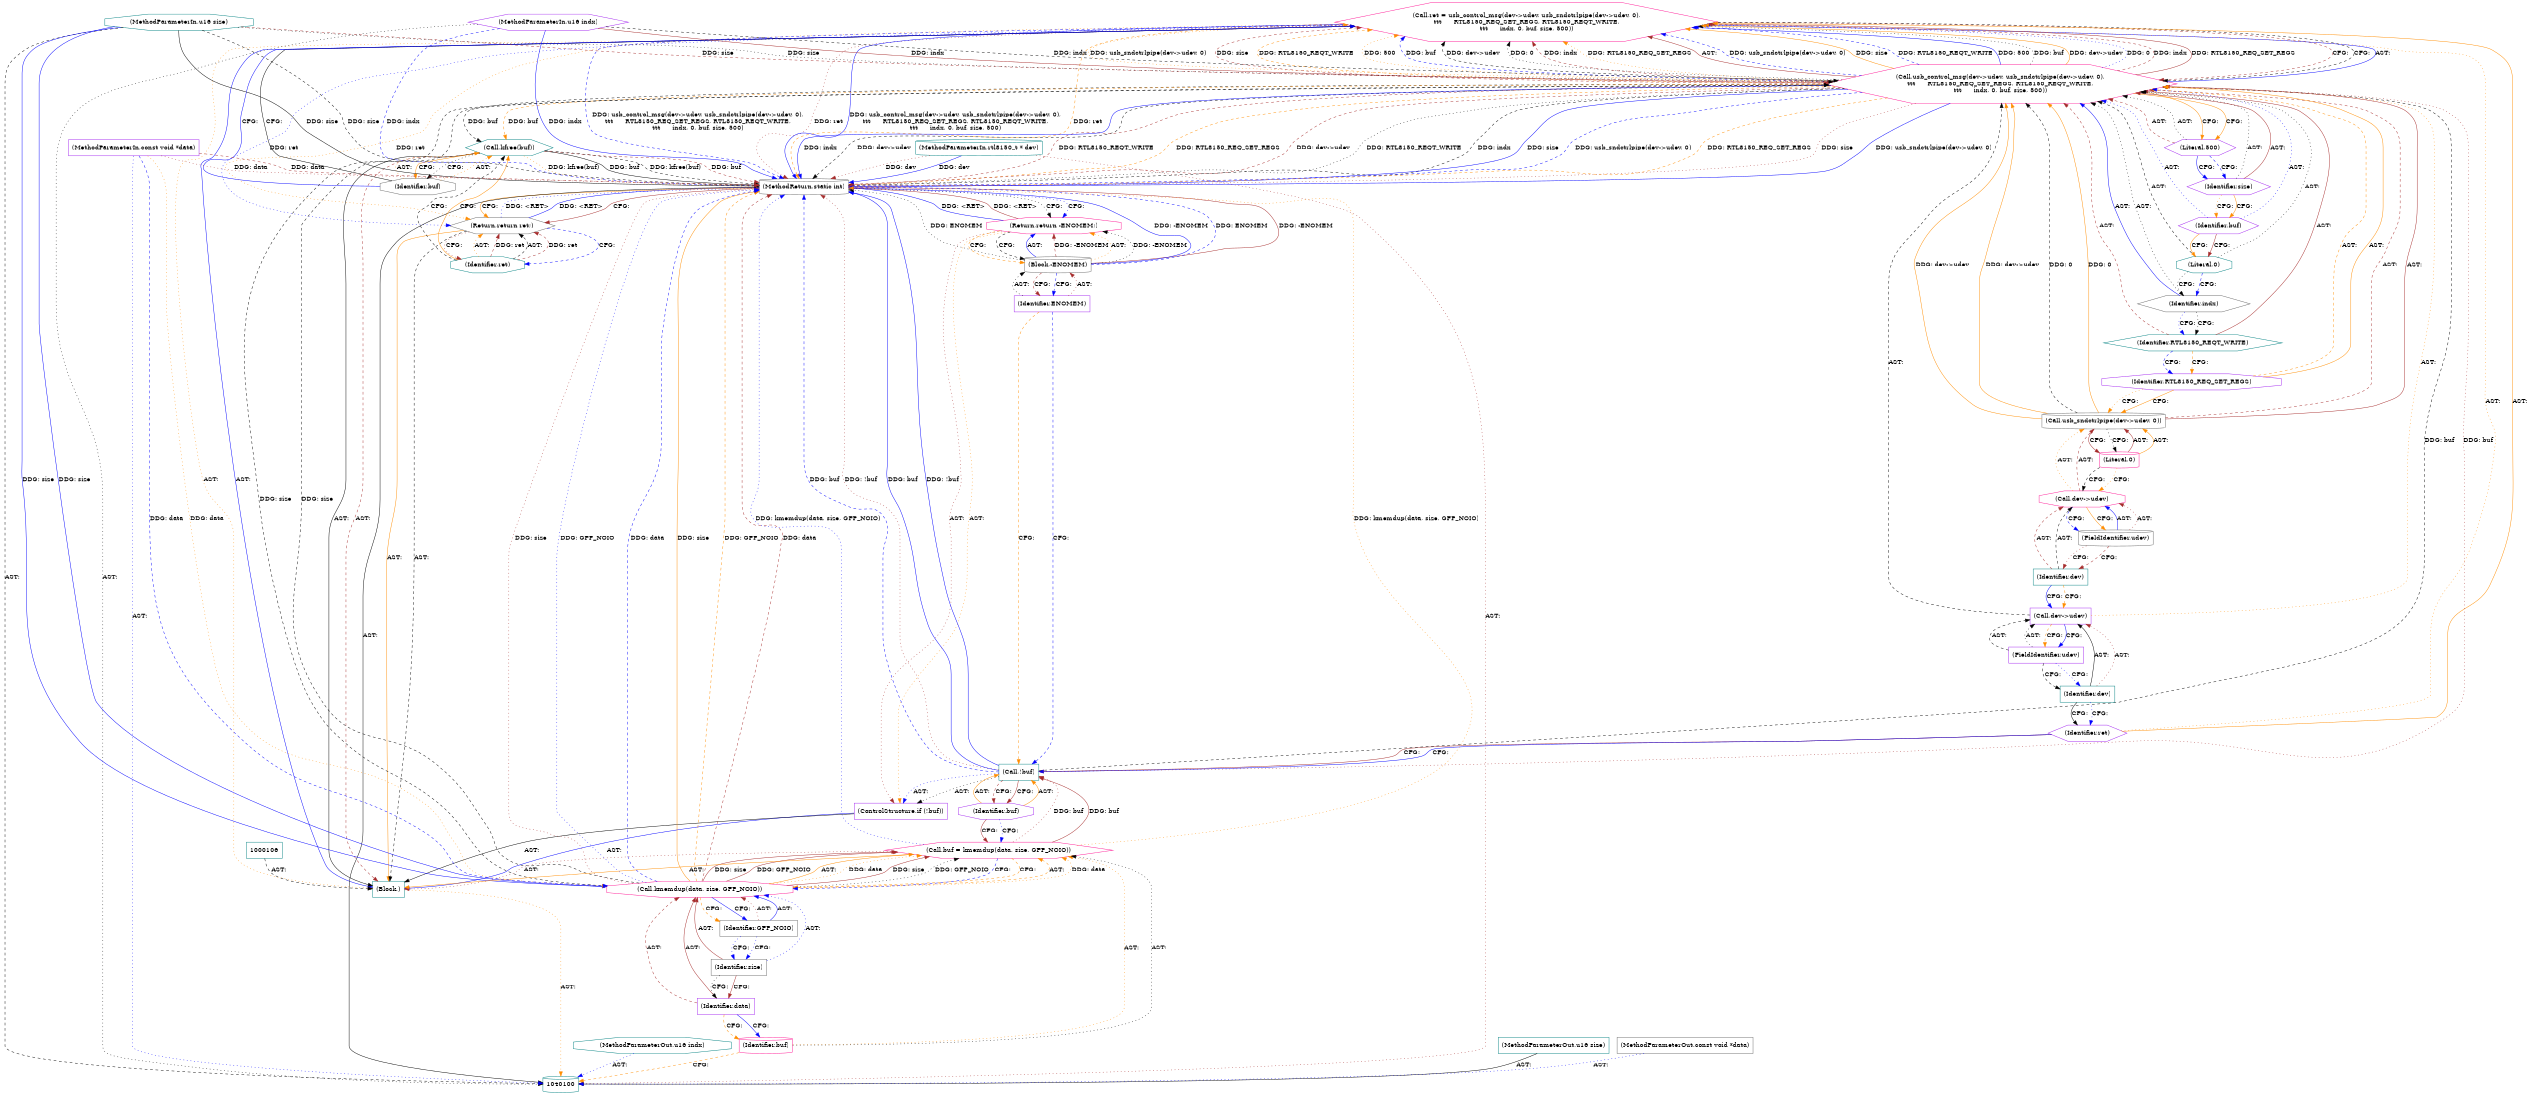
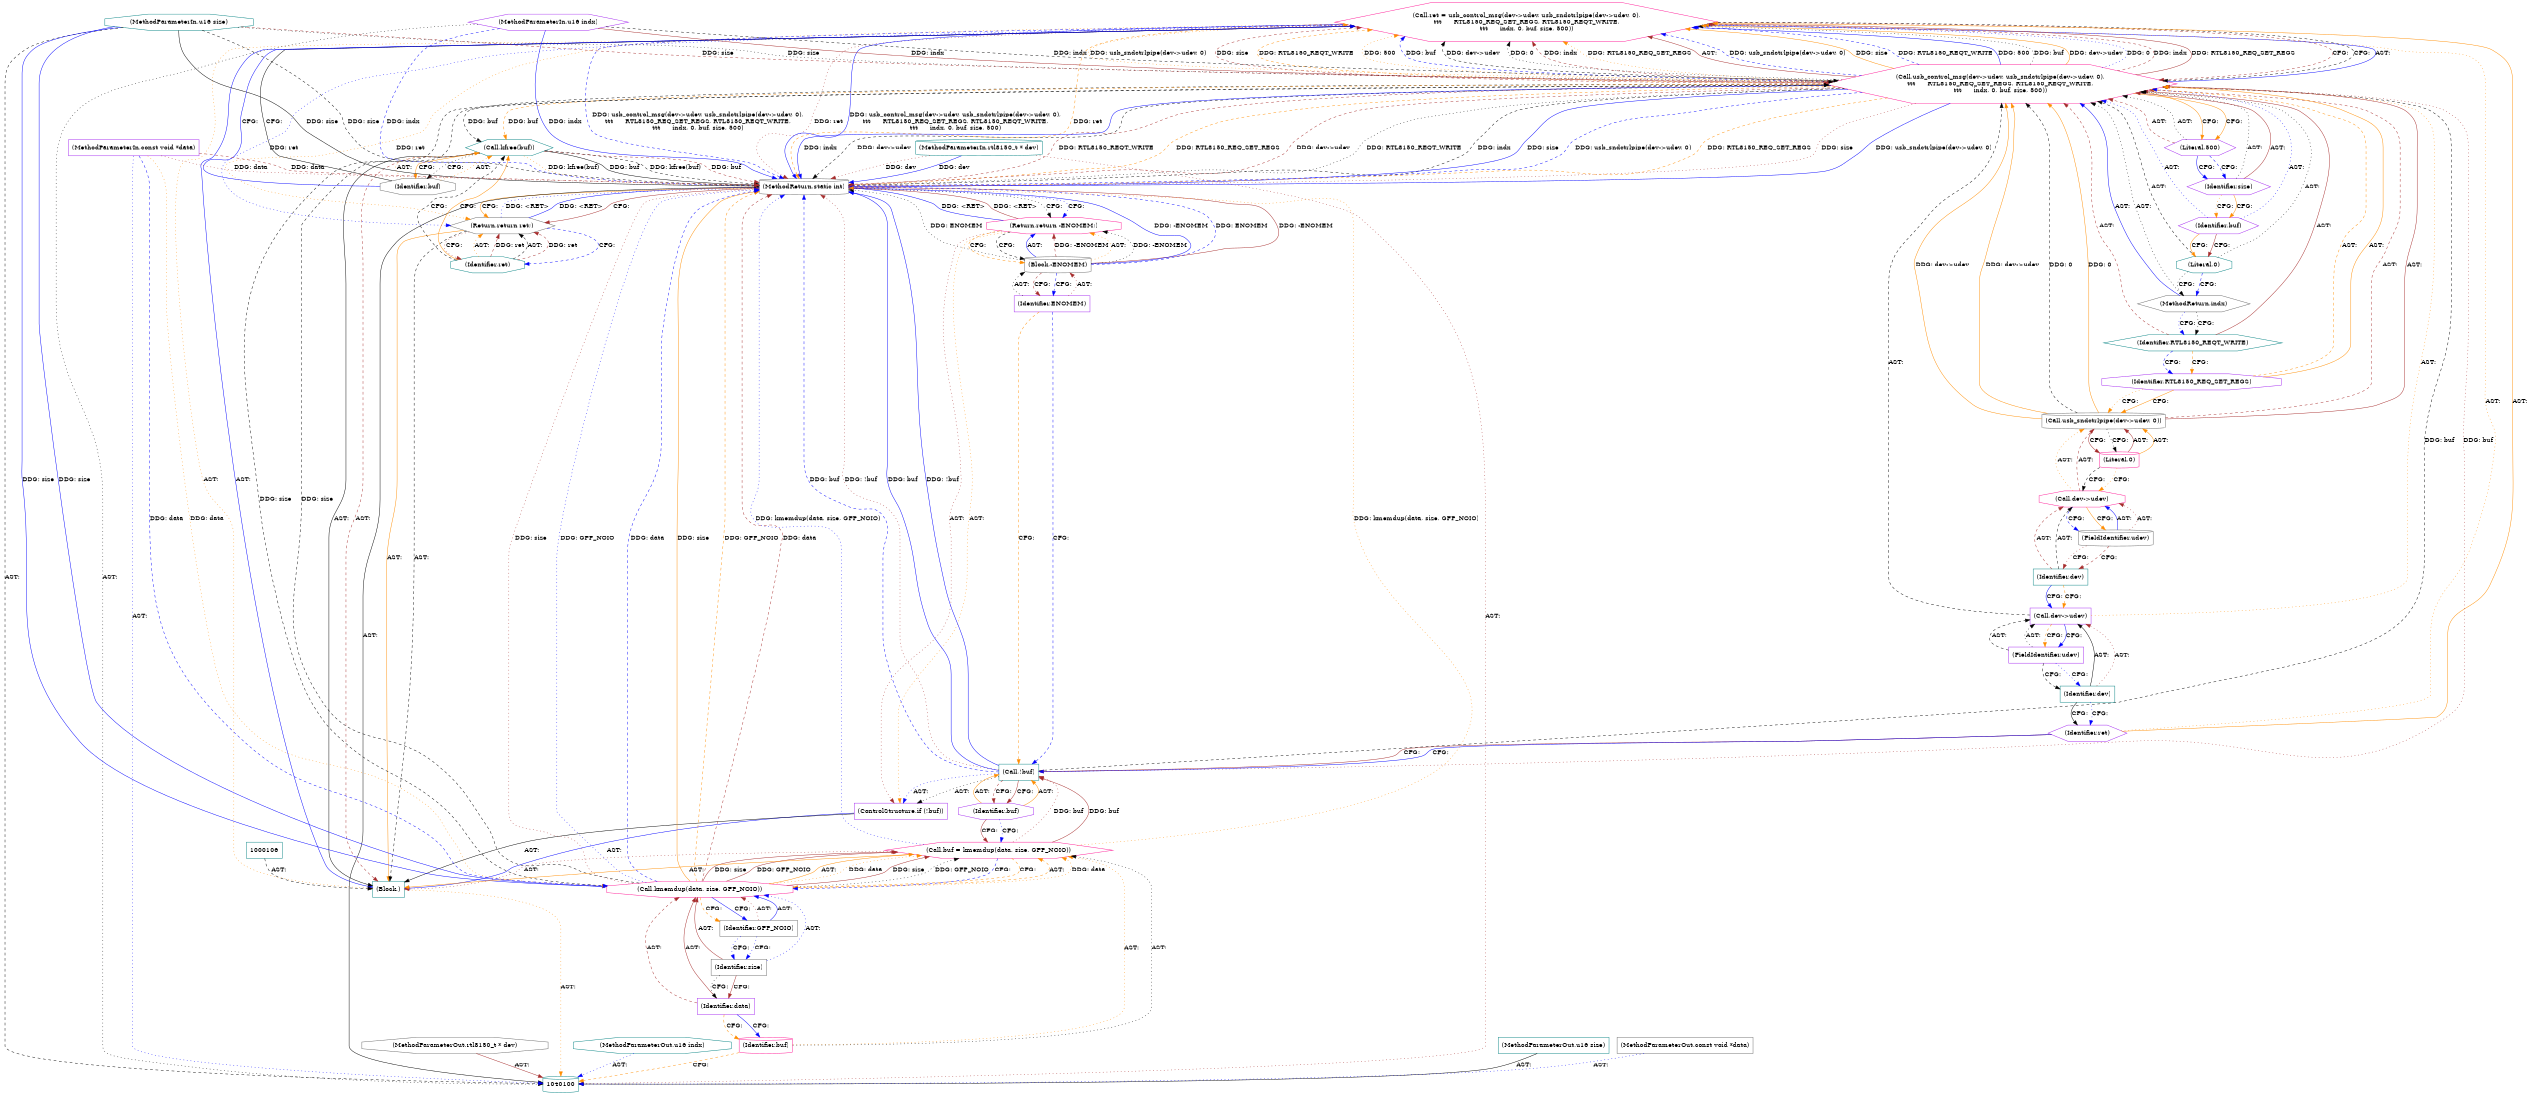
(2194, 304) -> (2194, 304)
none -> (455, 1045)
